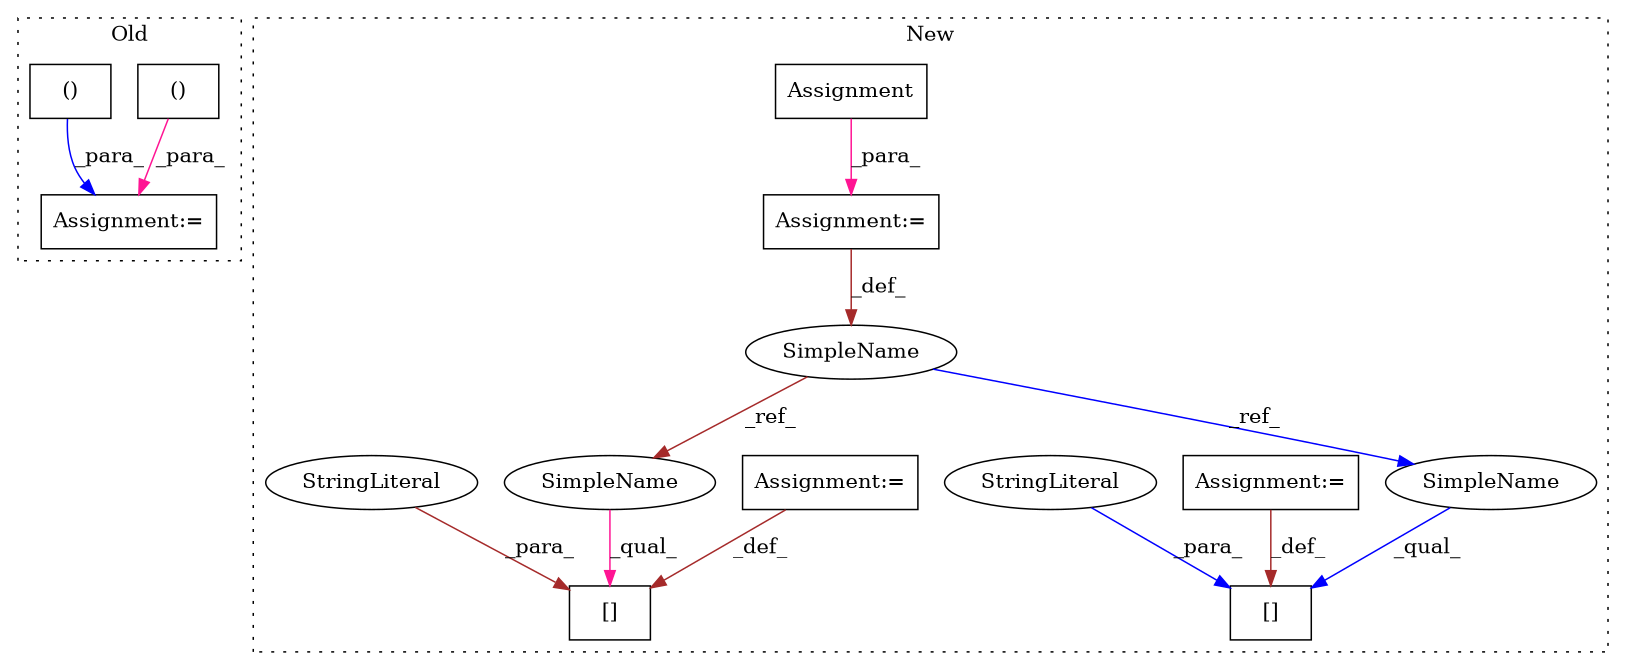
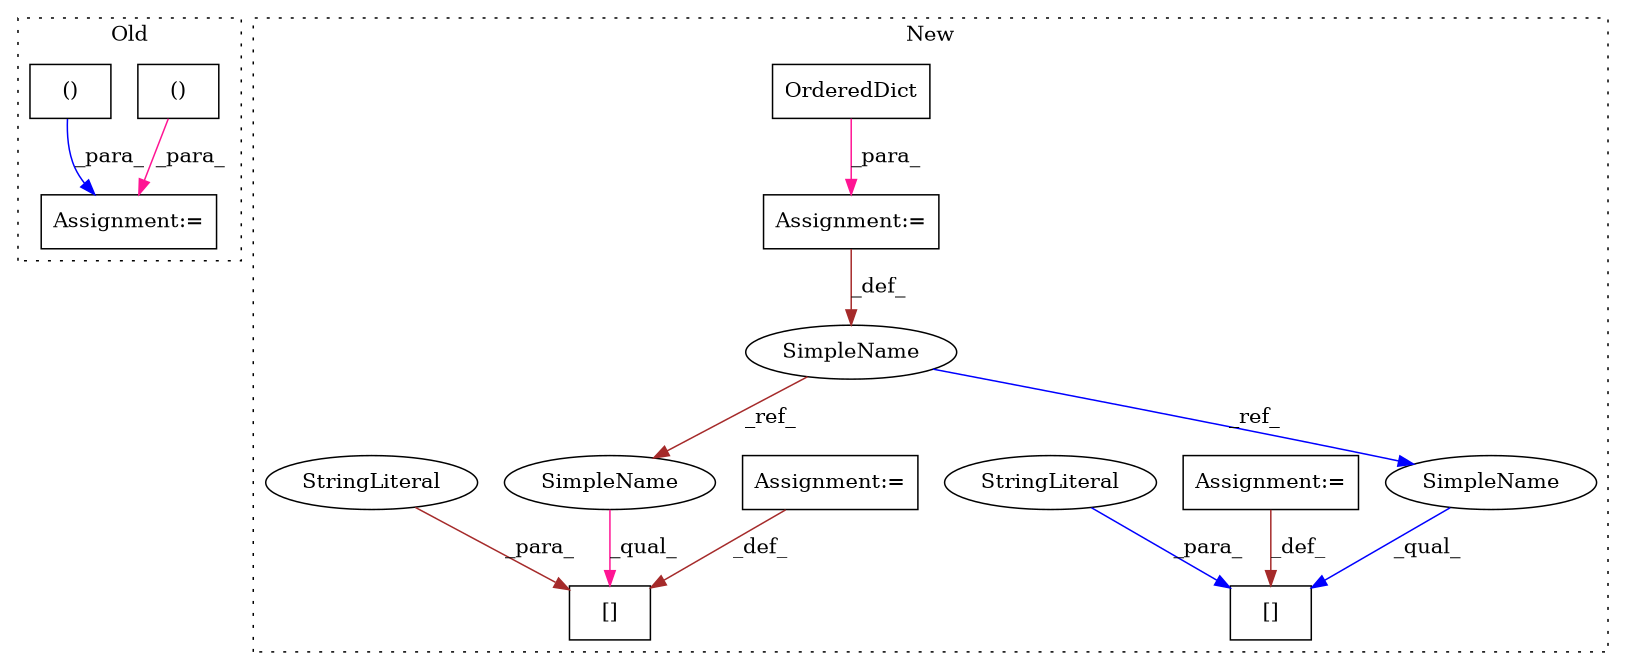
(851, 91) -> (851, 91)
